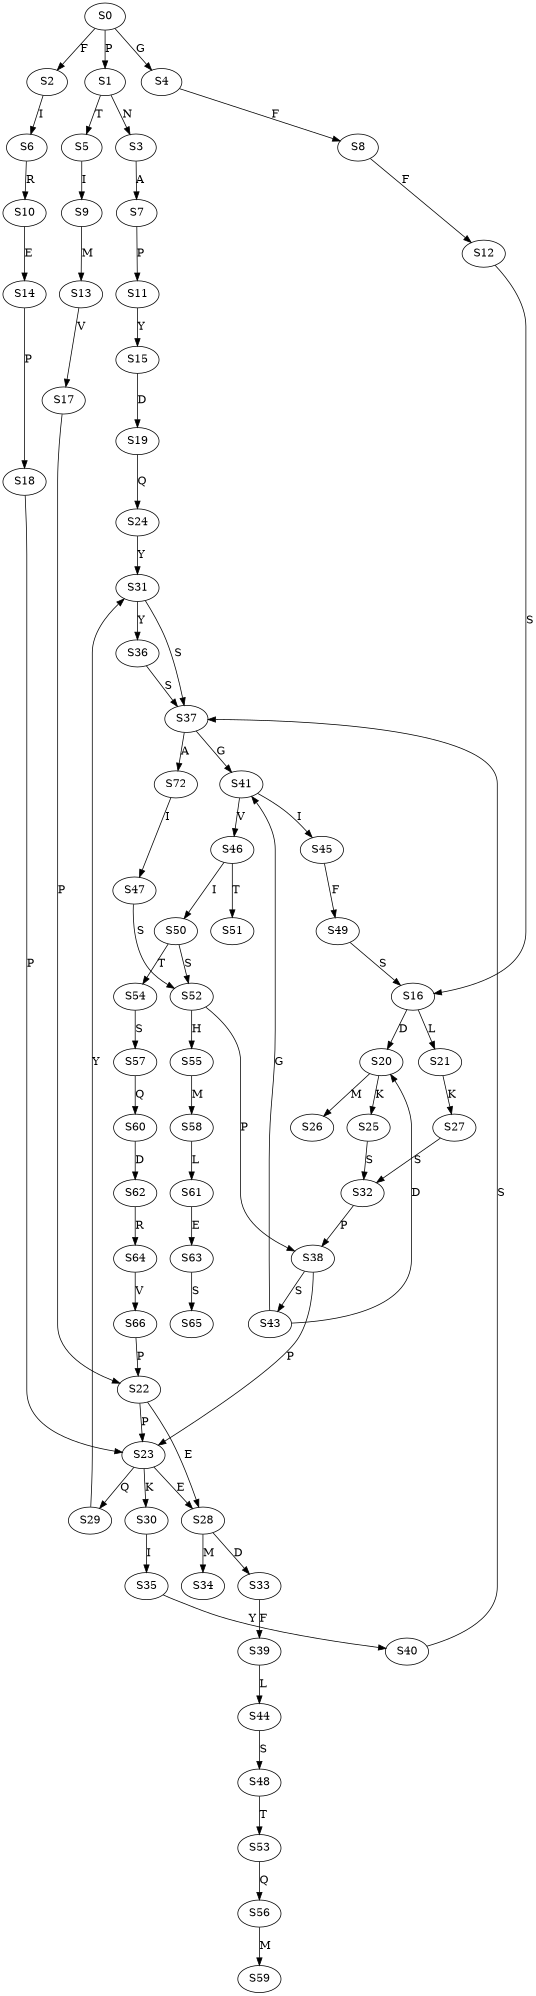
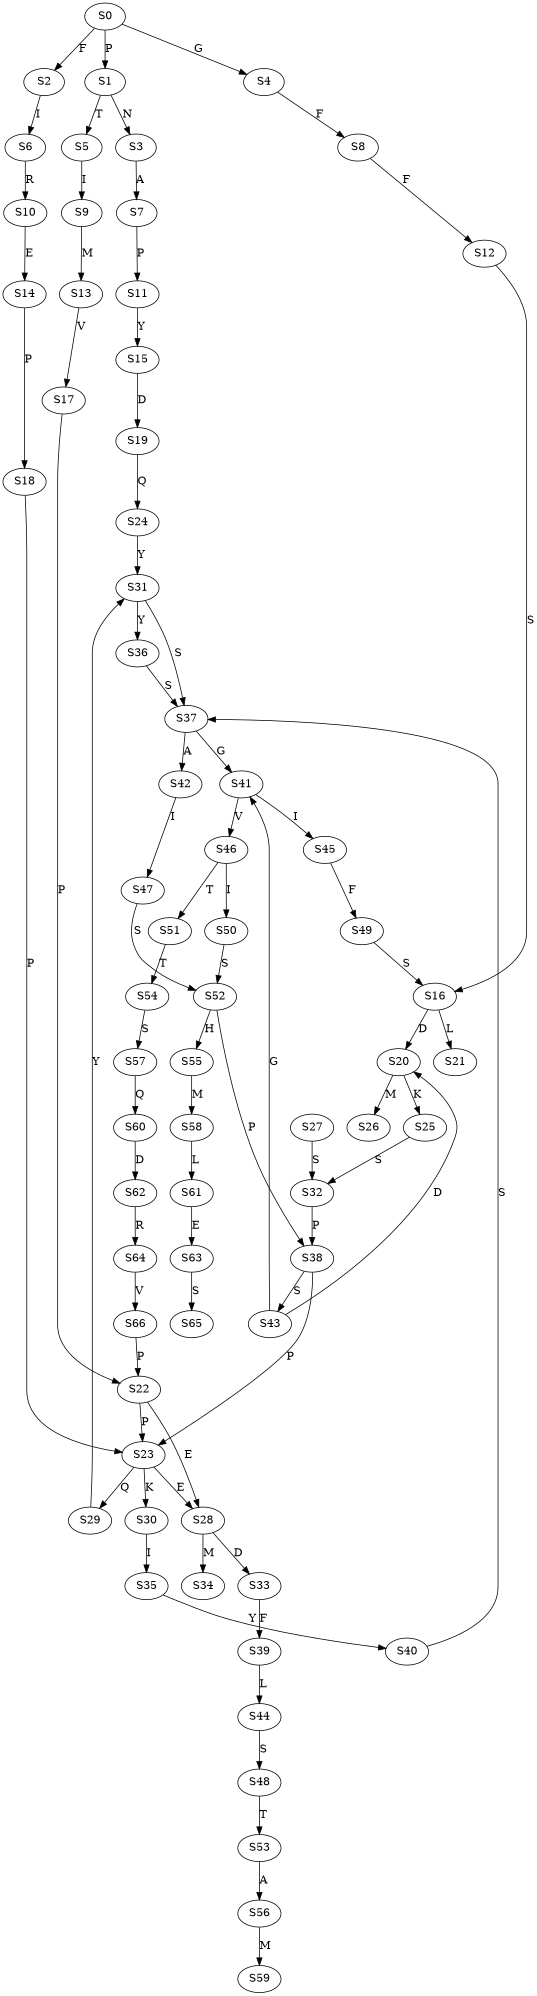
(176, 784) -> (180, 784)
(158, 961) -> (160, 960)
(446, 1091) -> none
(264, 1881) -> (263, 1881)
